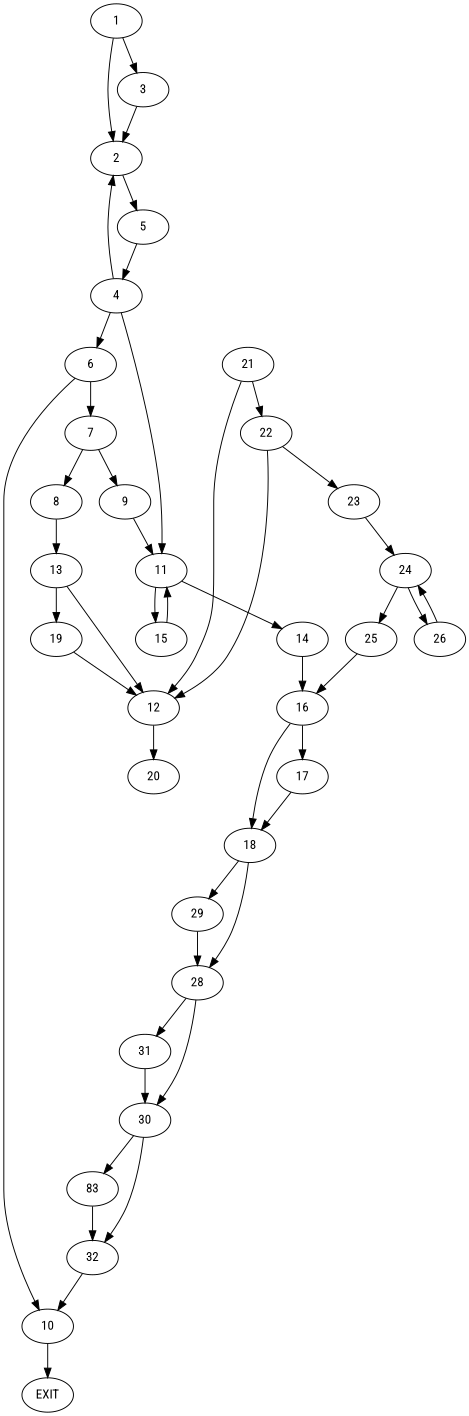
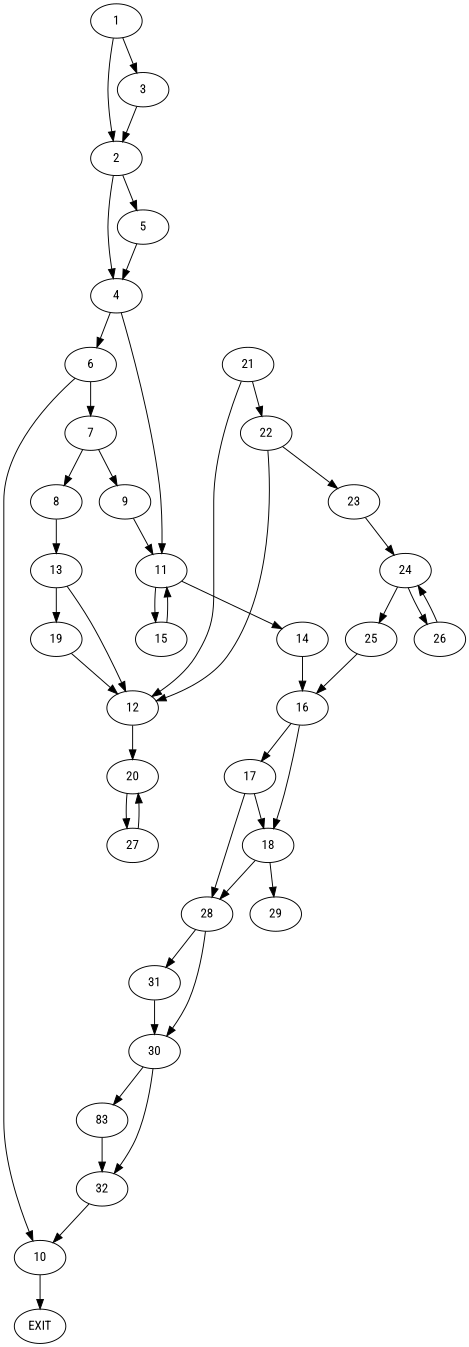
(108, 232) -> (108, 222)
none -> (133, 845)
(198, 944) -> (230, 841)
